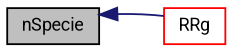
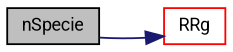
(141, 14) -> (122, 38)
